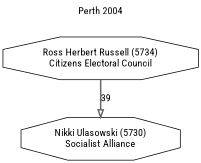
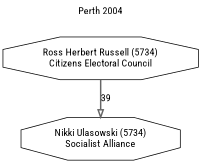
(101, 139) -> (101, 139)
